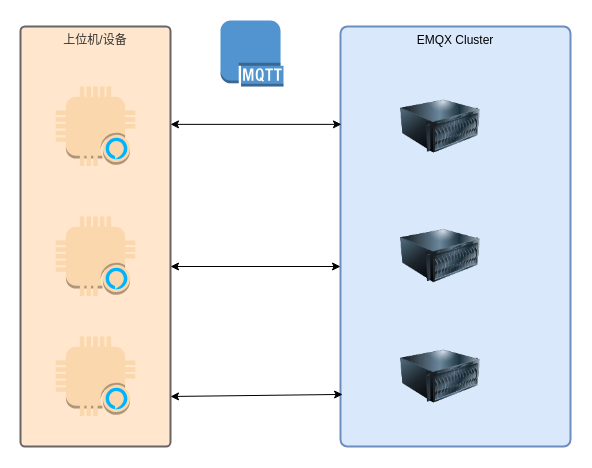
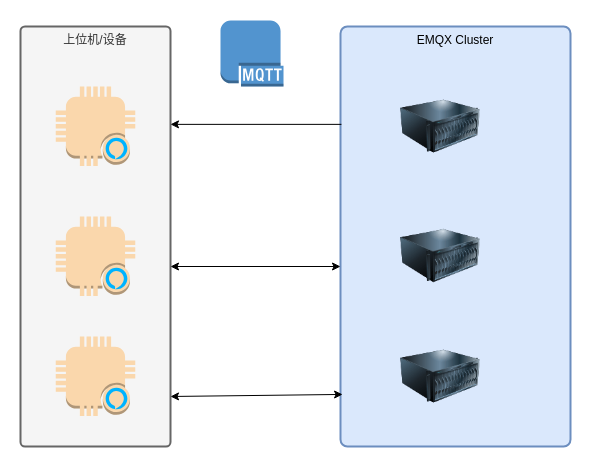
(96, 41) -> (96, 41)
(333, 124) -> (335, 124)
